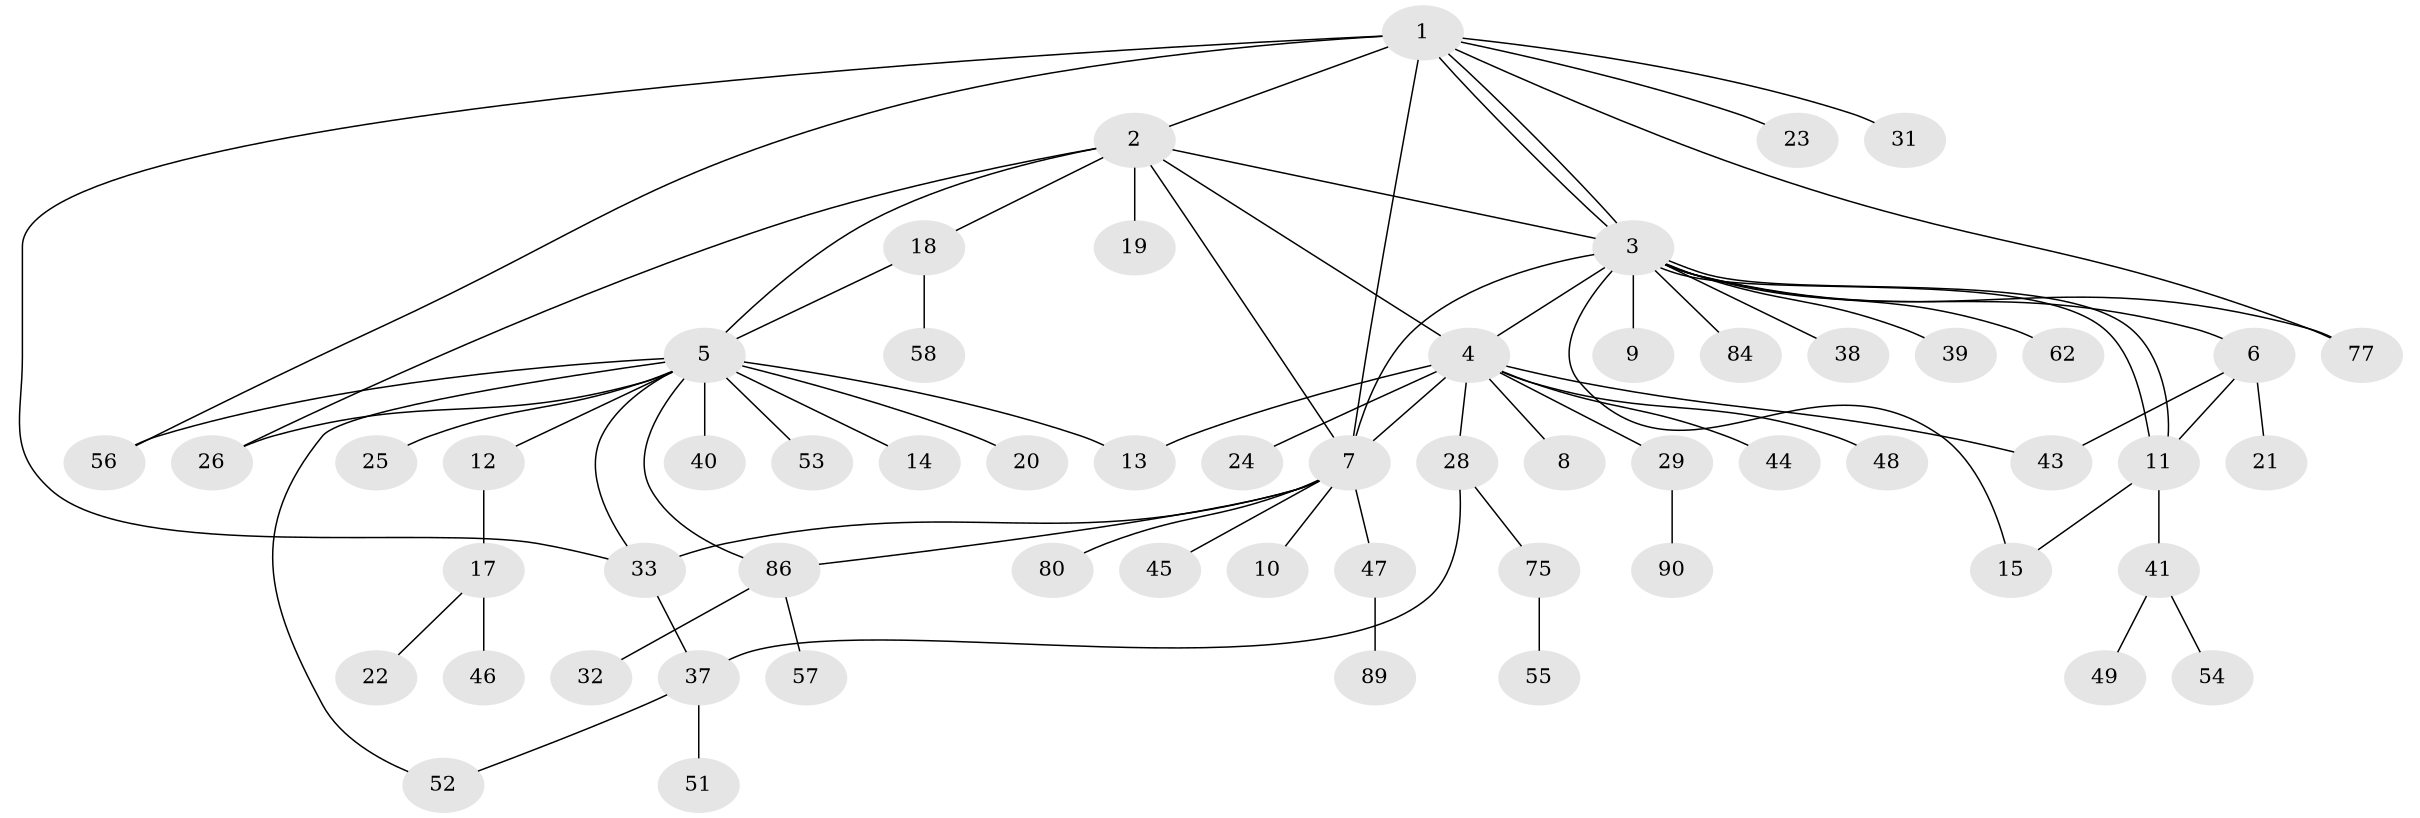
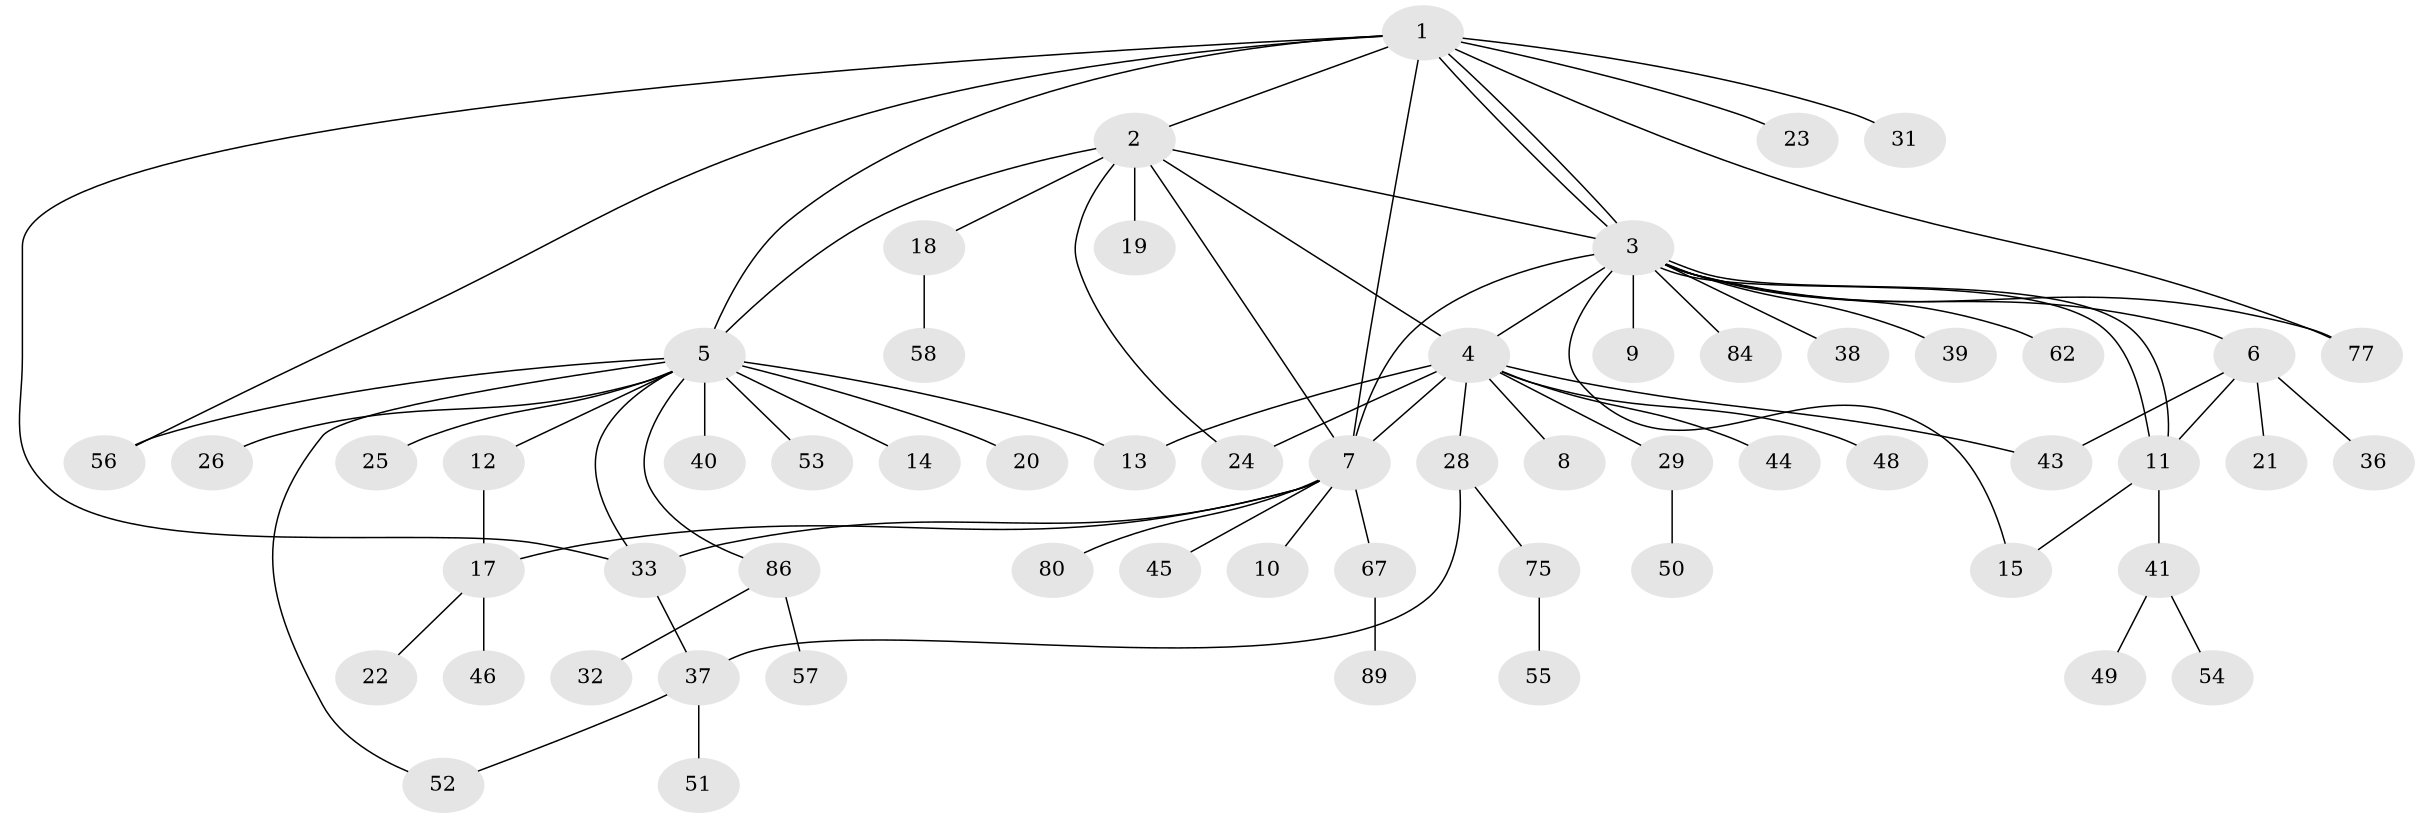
(660, 266) -> (1102, 318)
(814, 302) -> (1009, 106)
none -> (2374, 463)
(1058, 533) -> (760, 528)
(1375, 570) -> (1375, 570)
(1672, 570) -> (1672, 570)
